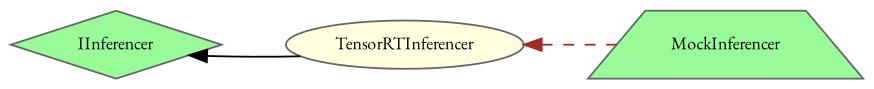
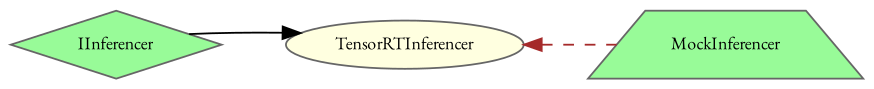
(254, 57) -> (236, 33)
